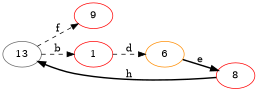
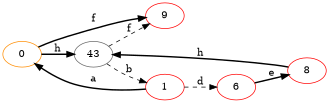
none -> (22, 54)
(22, 54) -> (94, 54)
(165, 54) -> (236, 87)
